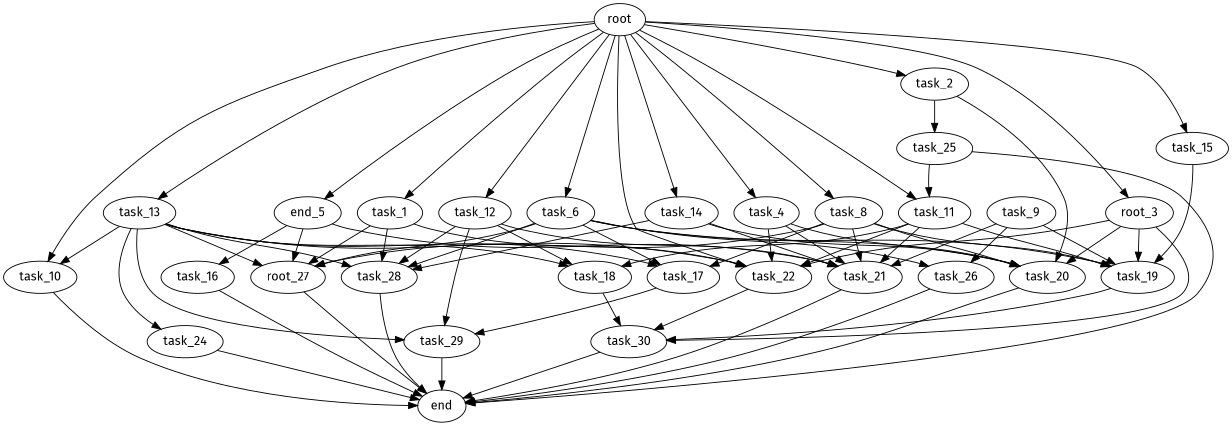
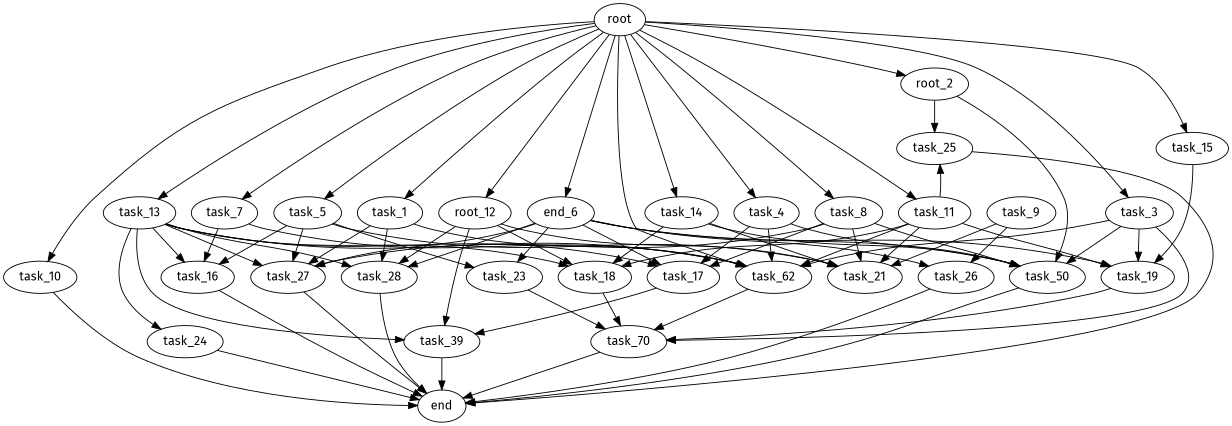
(935, 84) -> (935, 84)
(929, 176) -> (941, 185)
none -> (225, 213)
(308, 213) -> (308, 213)
(475, 213) -> (475, 213)
(561, 213) -> (561, 213)
(1140, 213) -> (1140, 213)
(587, 233) -> (642, 242)
(811, 242) -> (729, 242)
(94, 243) -> (166, 242)
(1075, 243) -> none
(988, 245) -> none
(288, 277) -> (288, 277)
none -> (504, 277)
(774, 277) -> (774, 277)
(1047, 277) -> (1047, 277)
(442, 342) -> (442, 342)
(629, 342) -> (629, 342)
(663, 361) -> none
